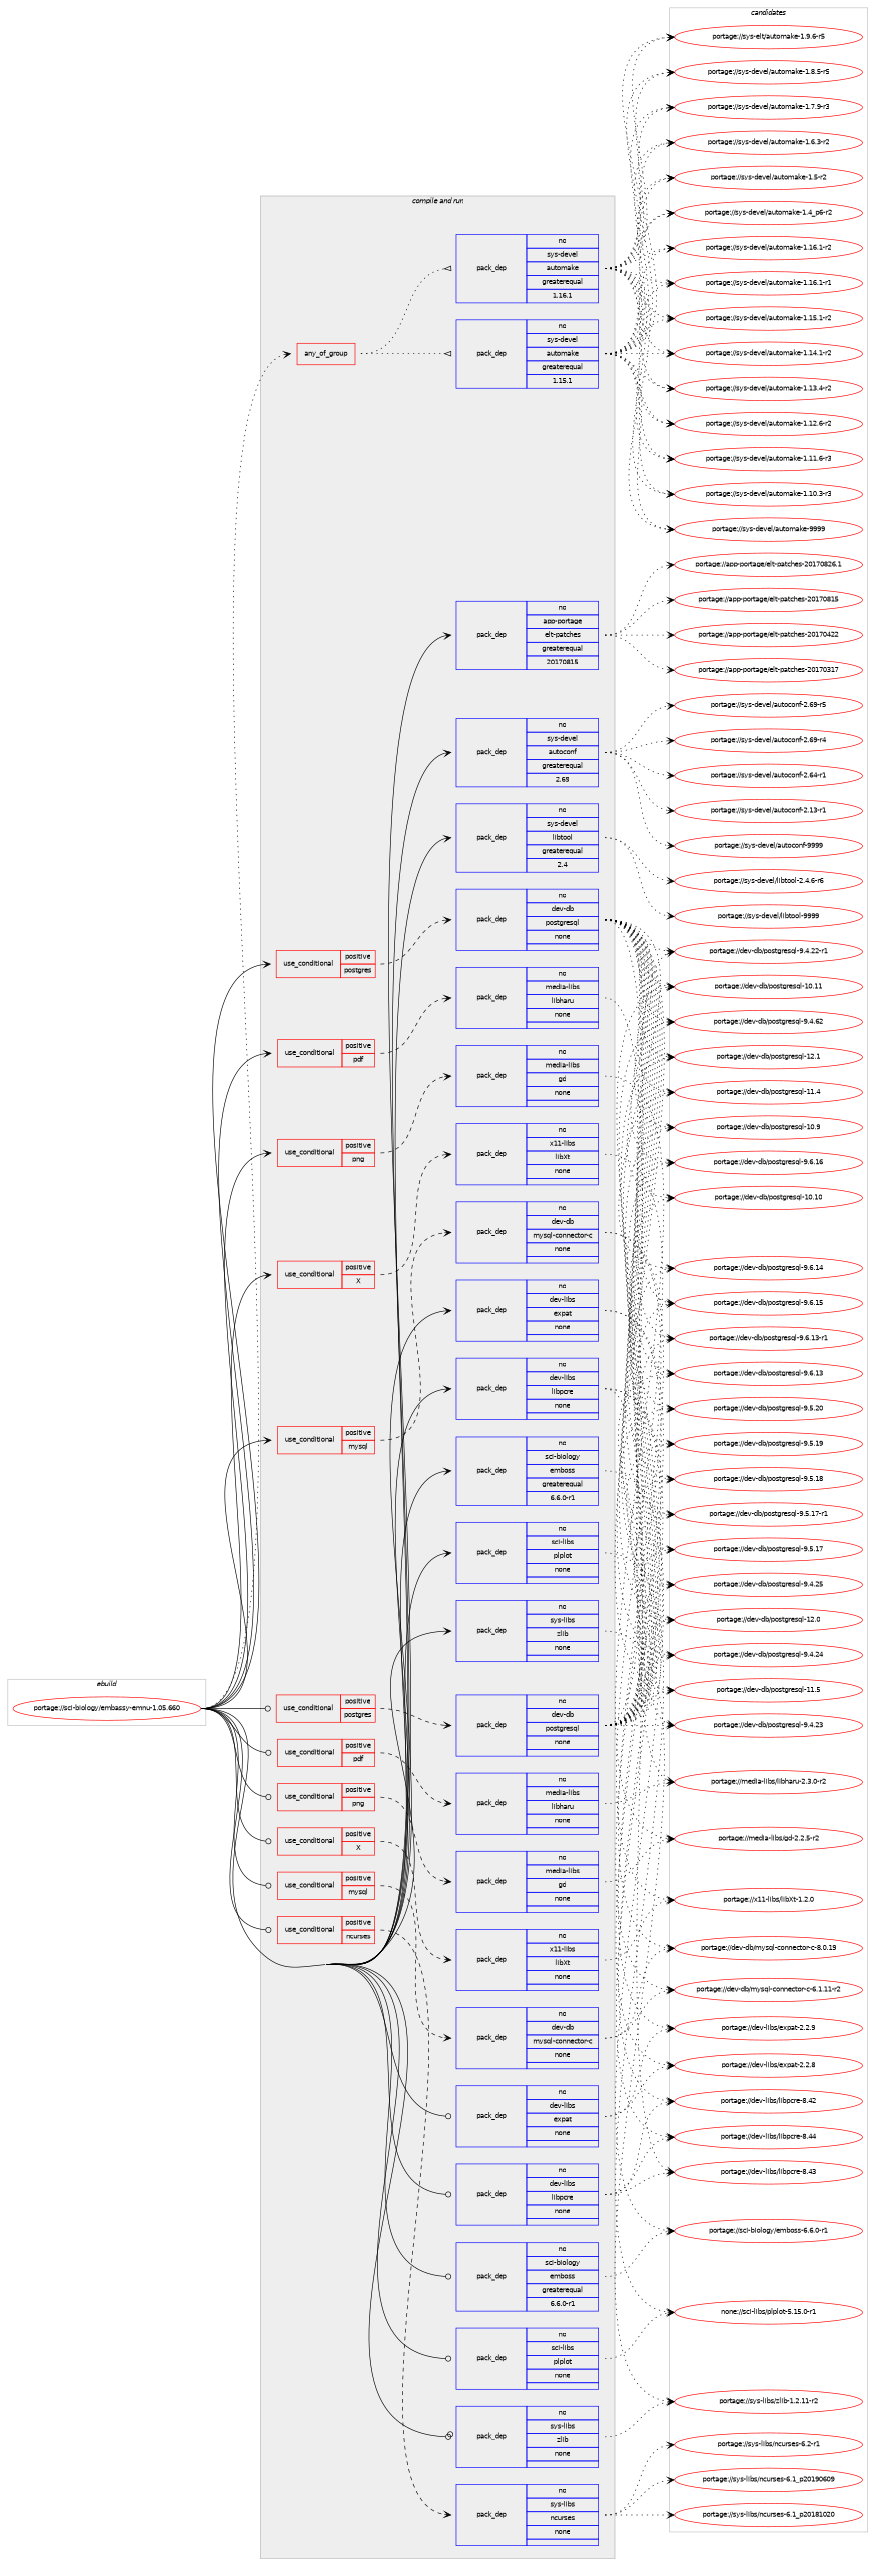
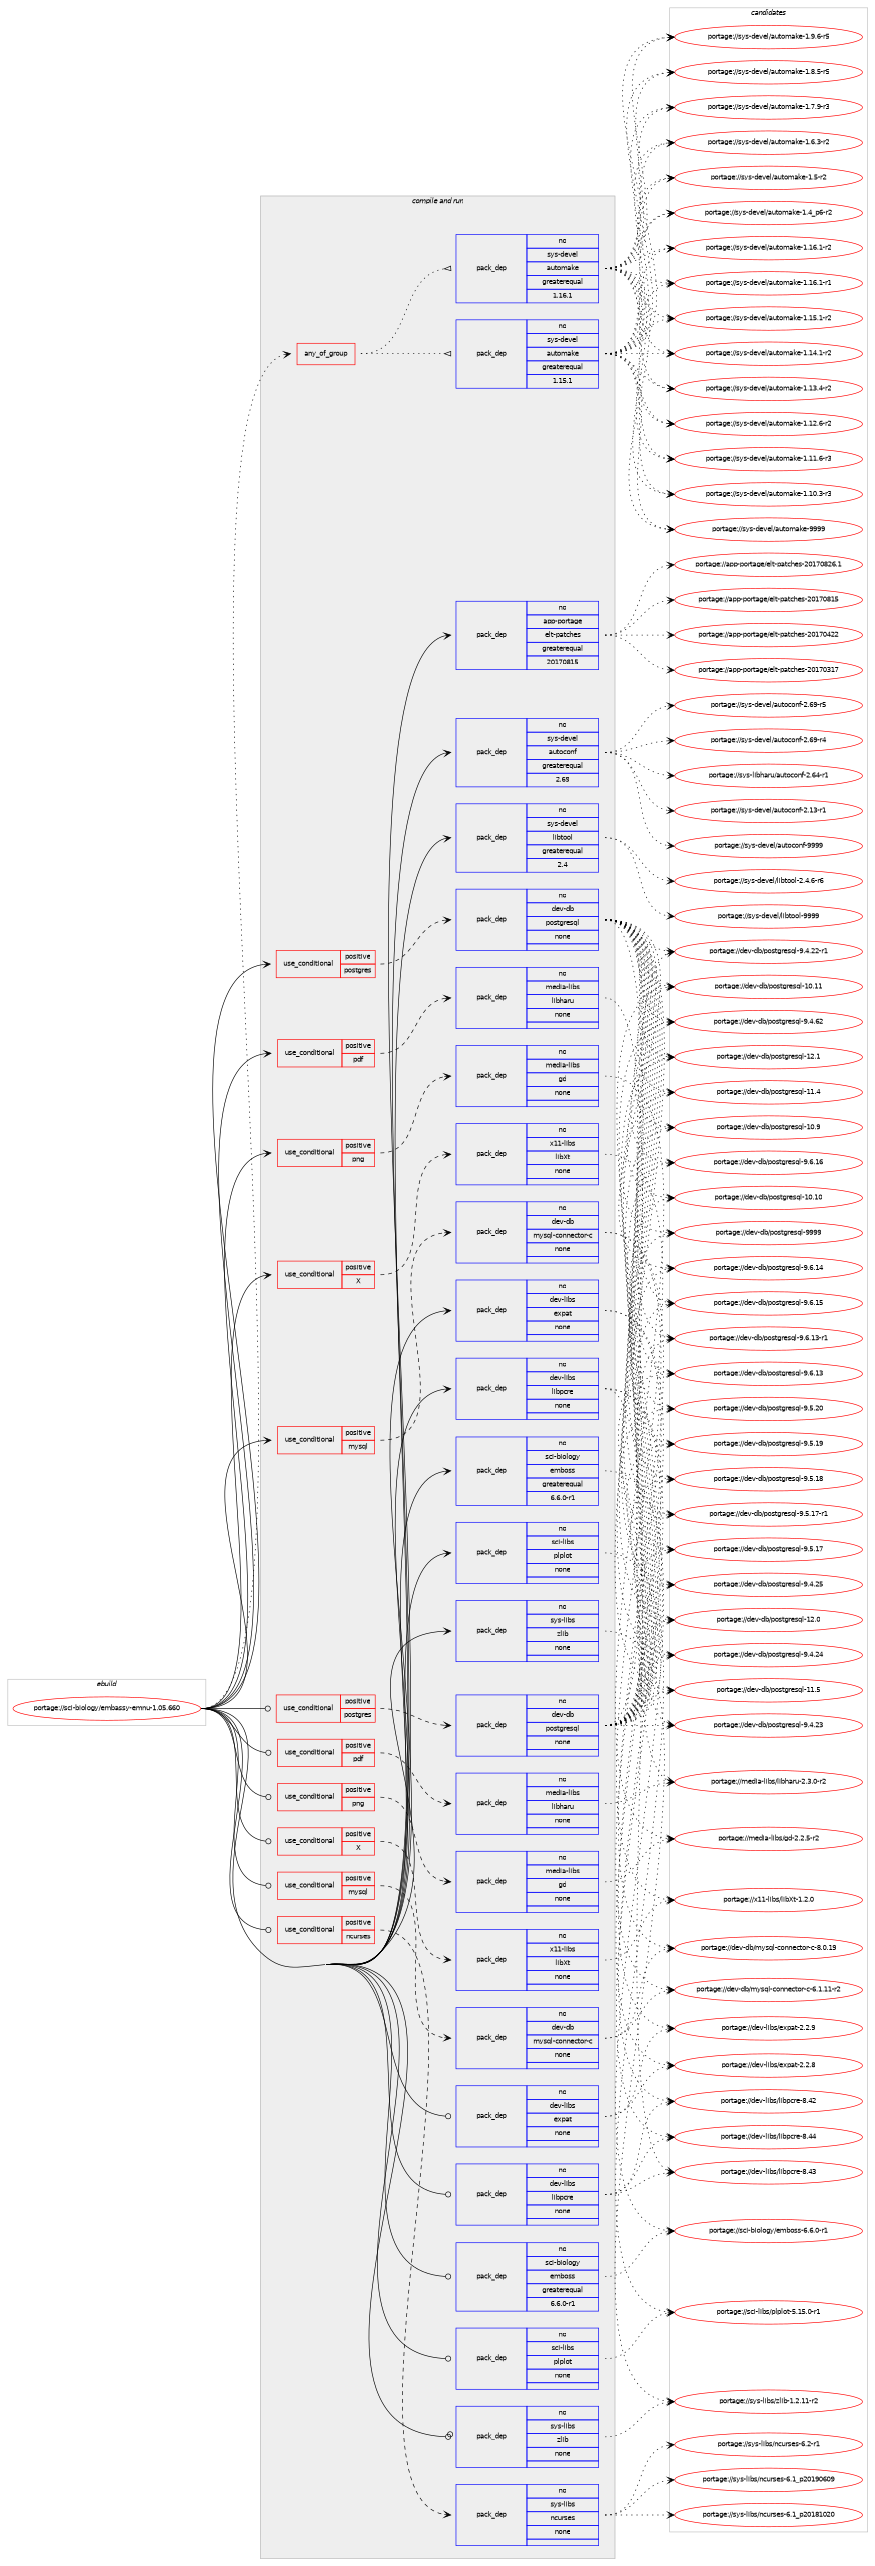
(769, 37) -> (769, 37)
(769, 776) -> (769, 776)
none -> (769, 1233)
(769, 2312) -> (769, 2312)
